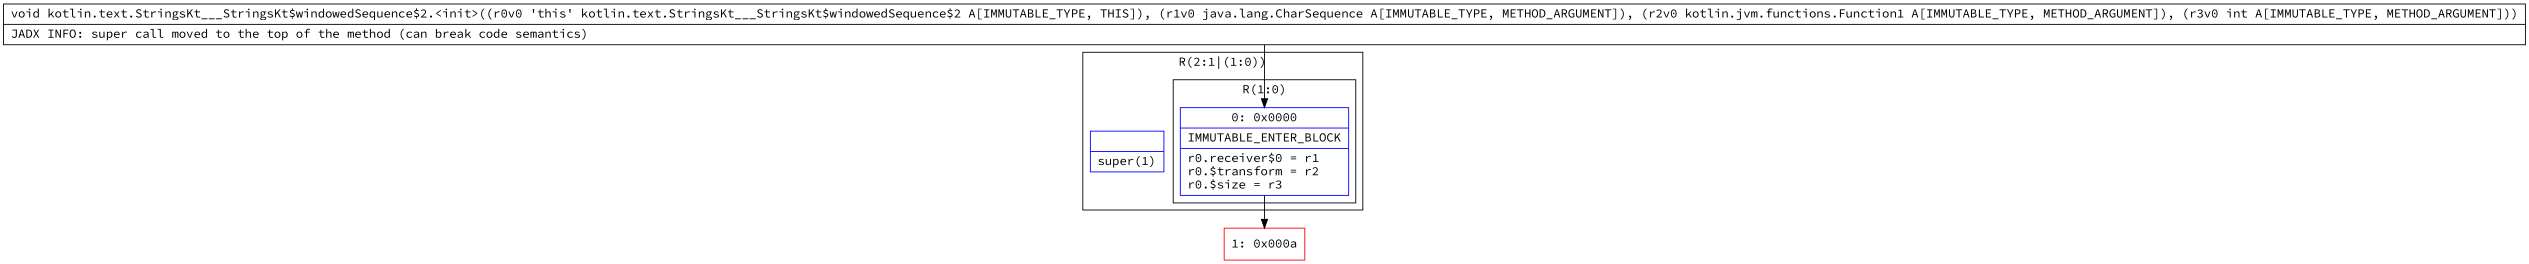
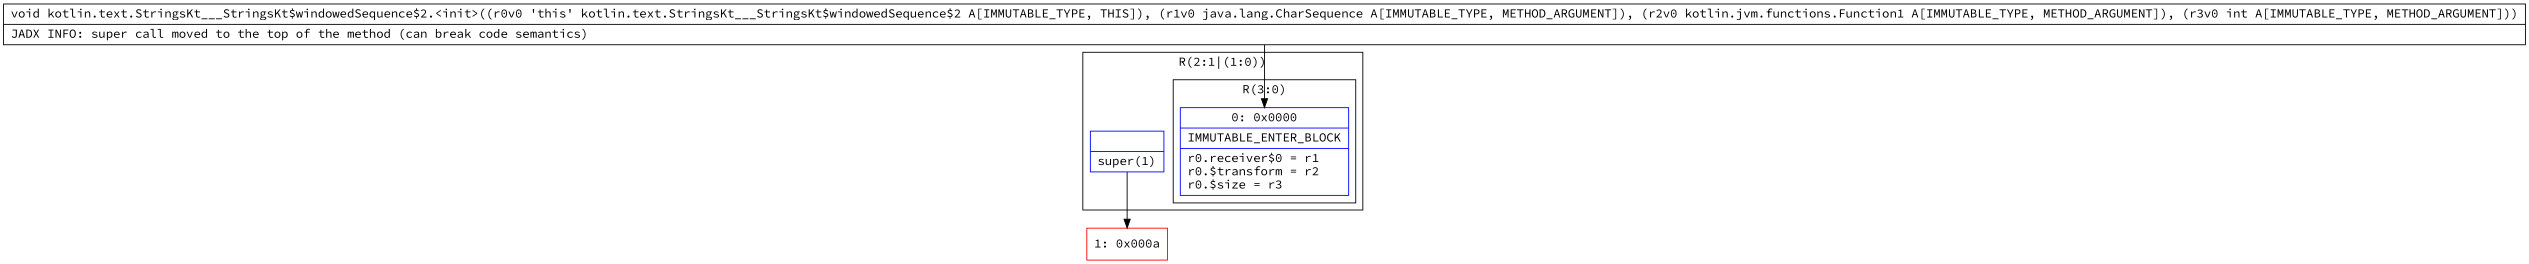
(1264, 90) -> (1264, 90)
(1264, 207) -> (1127, 196)
